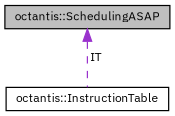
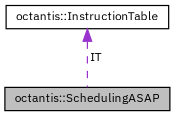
(87, 64) -> (87, 64)
